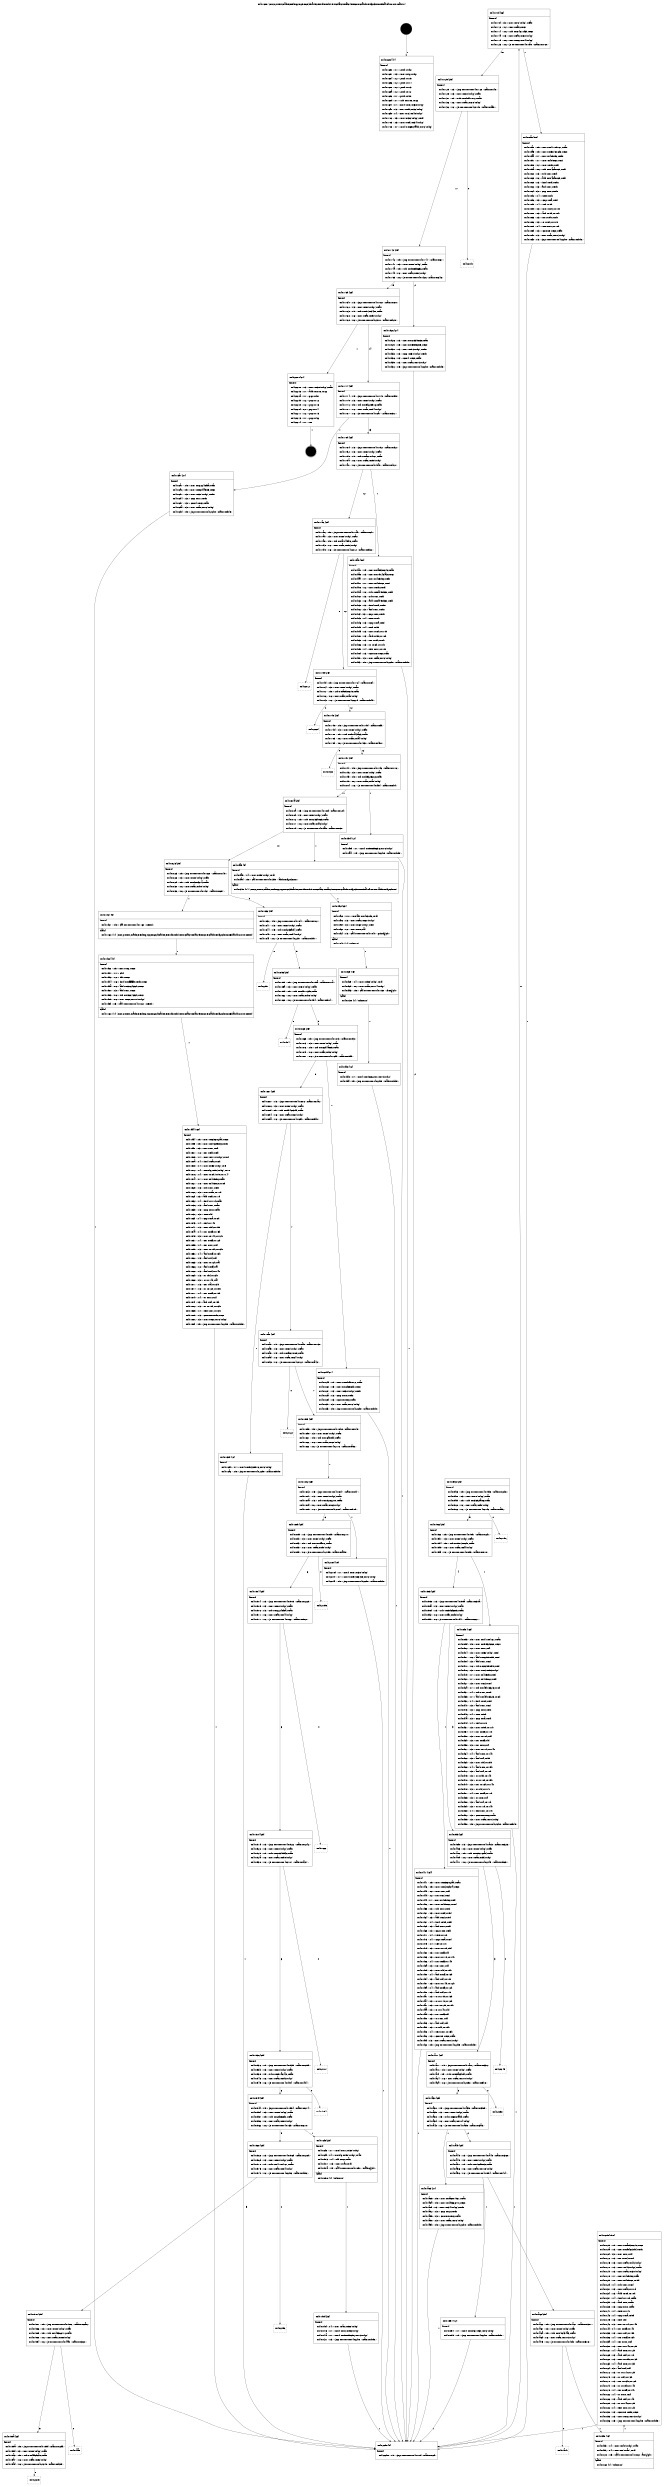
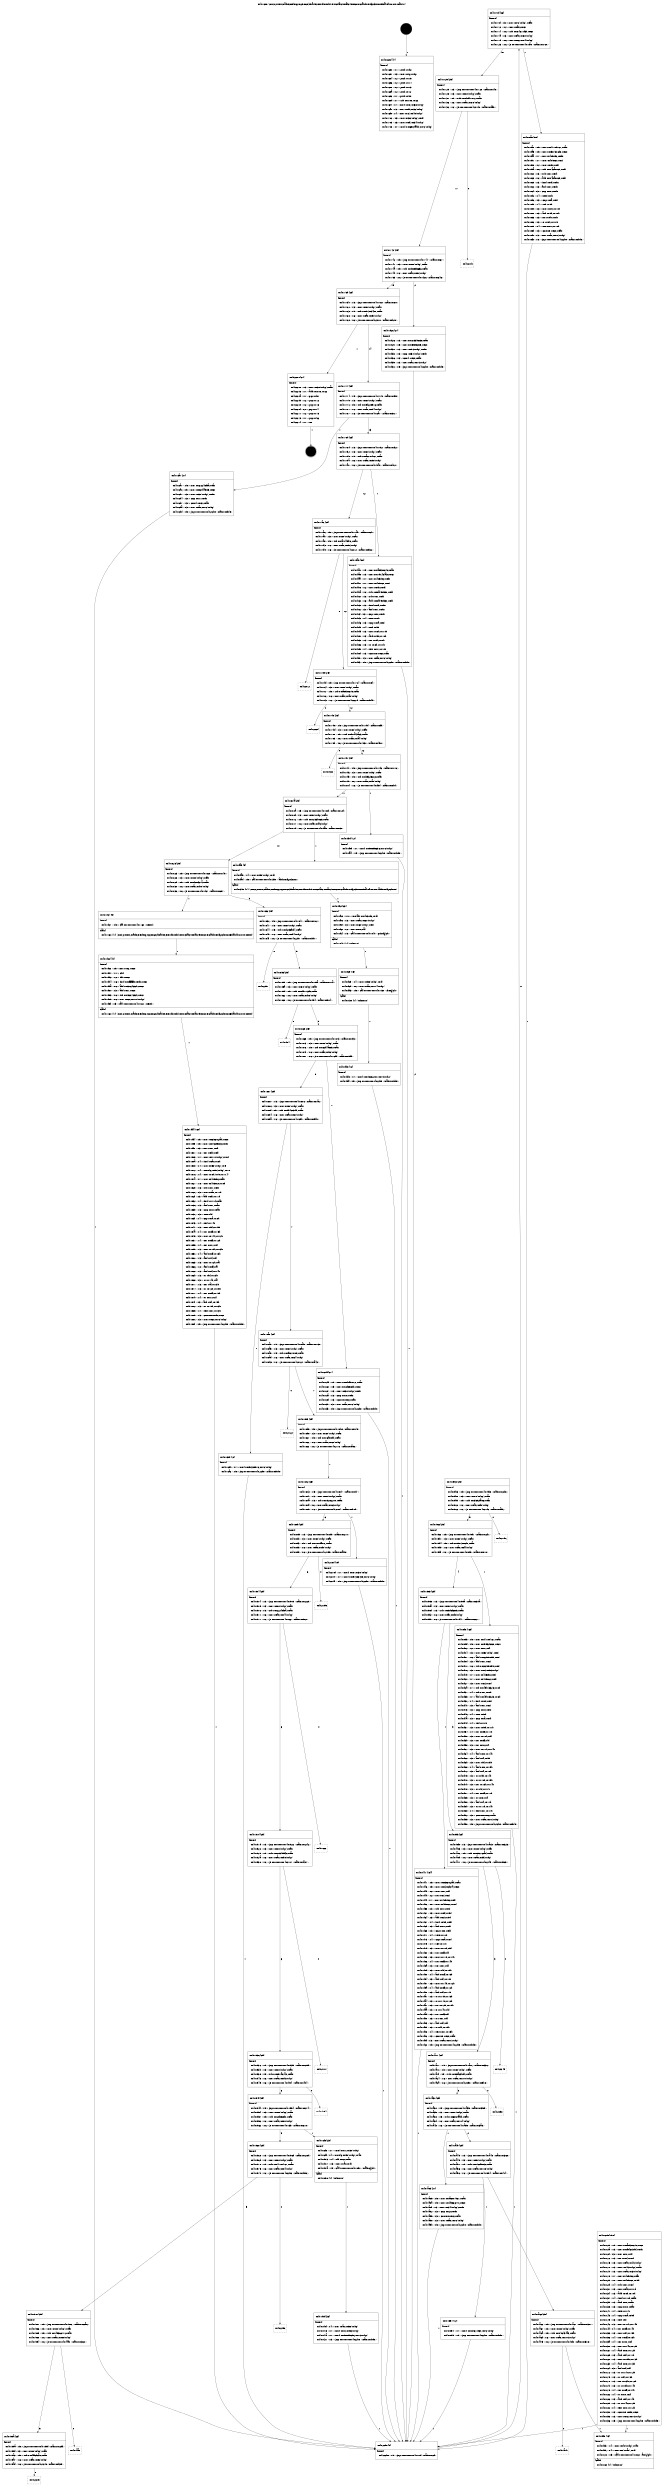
(624, 2429) -> (626, 2428)
